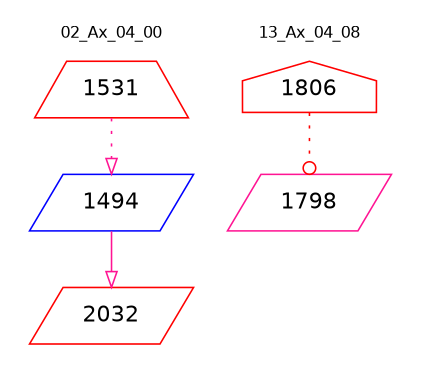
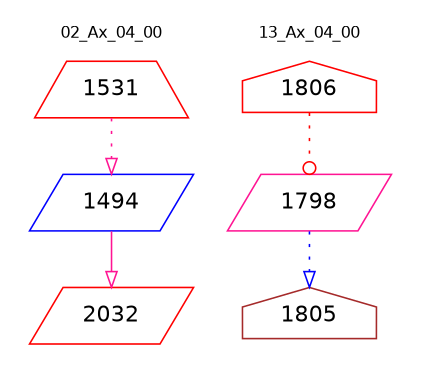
(309, 34) -> (309, 34)
none -> (309, 316)
